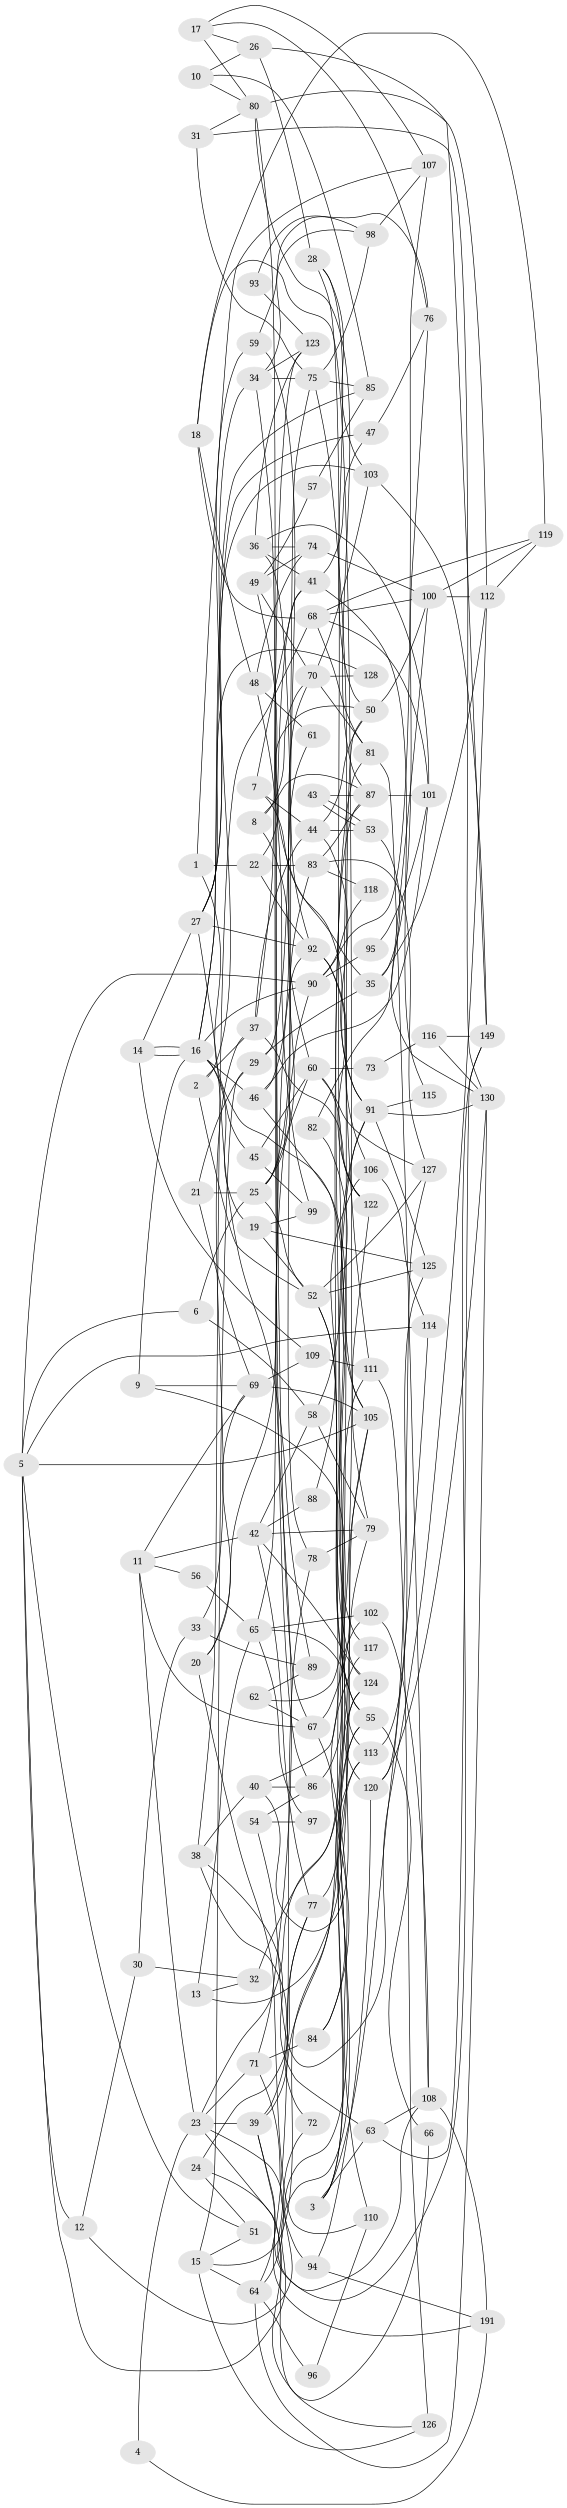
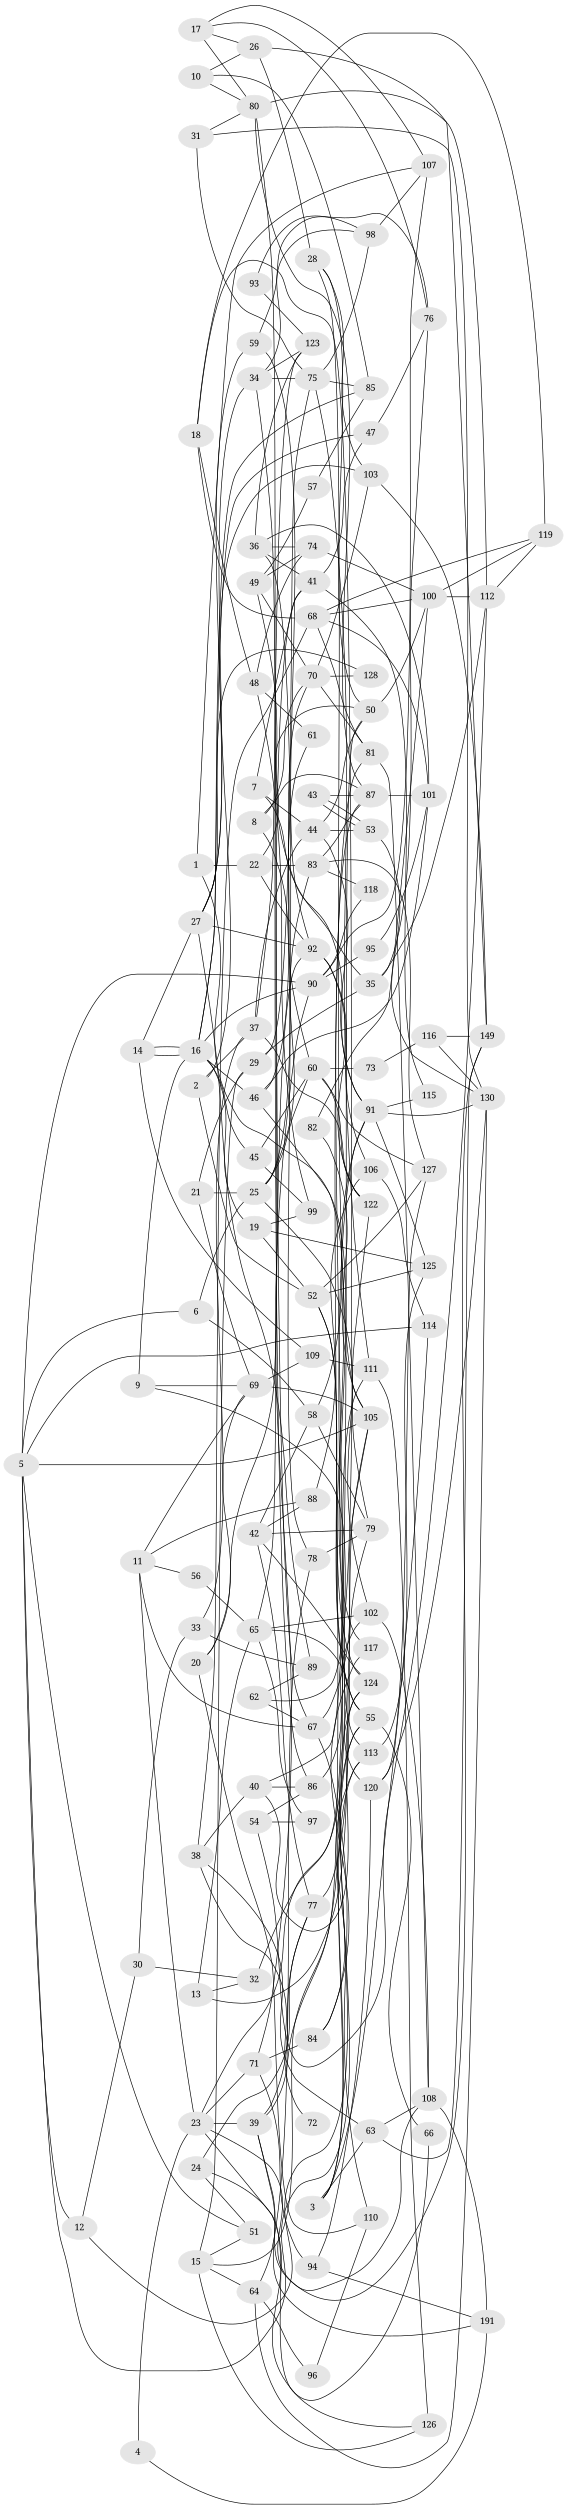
(284, 1244) -> (352, 1390)
(196, 1548) -> (210, 1525)
(287, 2169) -> none
